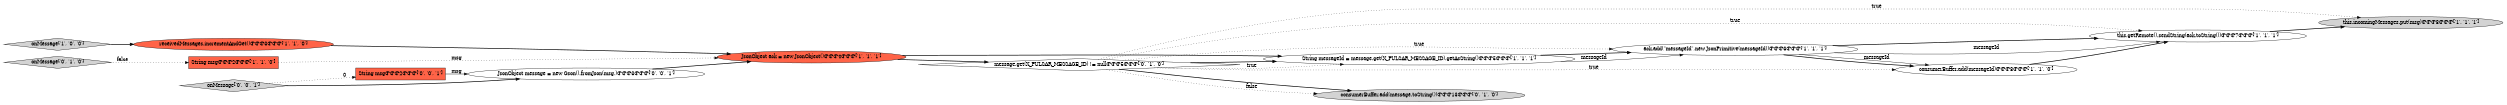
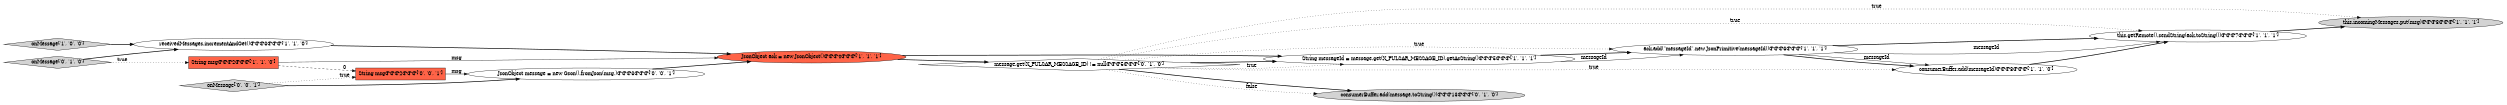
(233, 44) -> (233, 44)
none -> (129, 54)
(122, 60) -> (122, 60)
(497, 60) -> (497, 60)
none -> (315, 68)
(345, 76) -> (345, 76)
